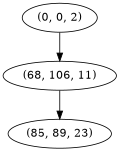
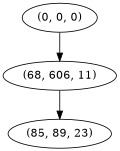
(60, 18) -> (60, 18)
(60, 76) -> (60, 76)
